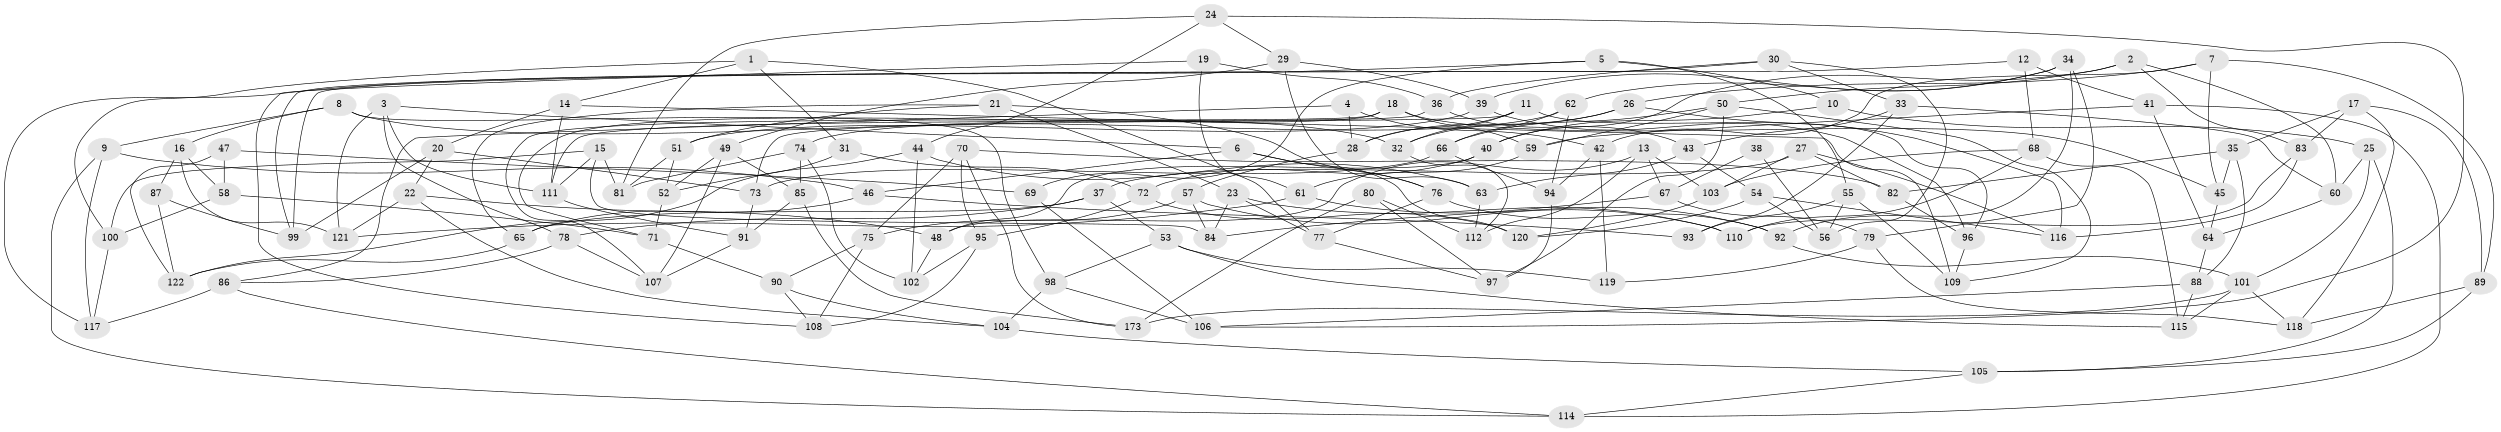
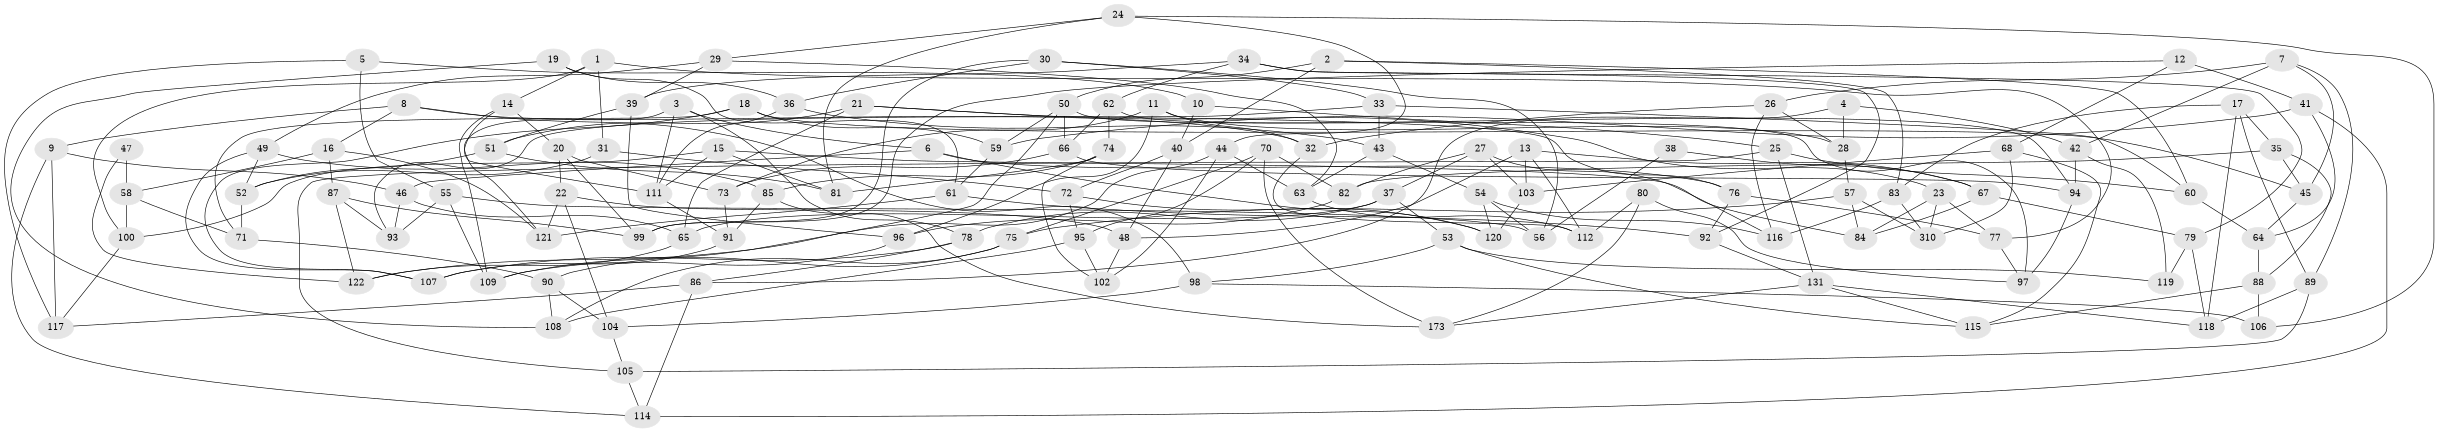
(1031, 194) -> none
none -> (363, 216)
(1734, 238) -> (1928, 238)
(2242, 283) -> (1816, 283)
